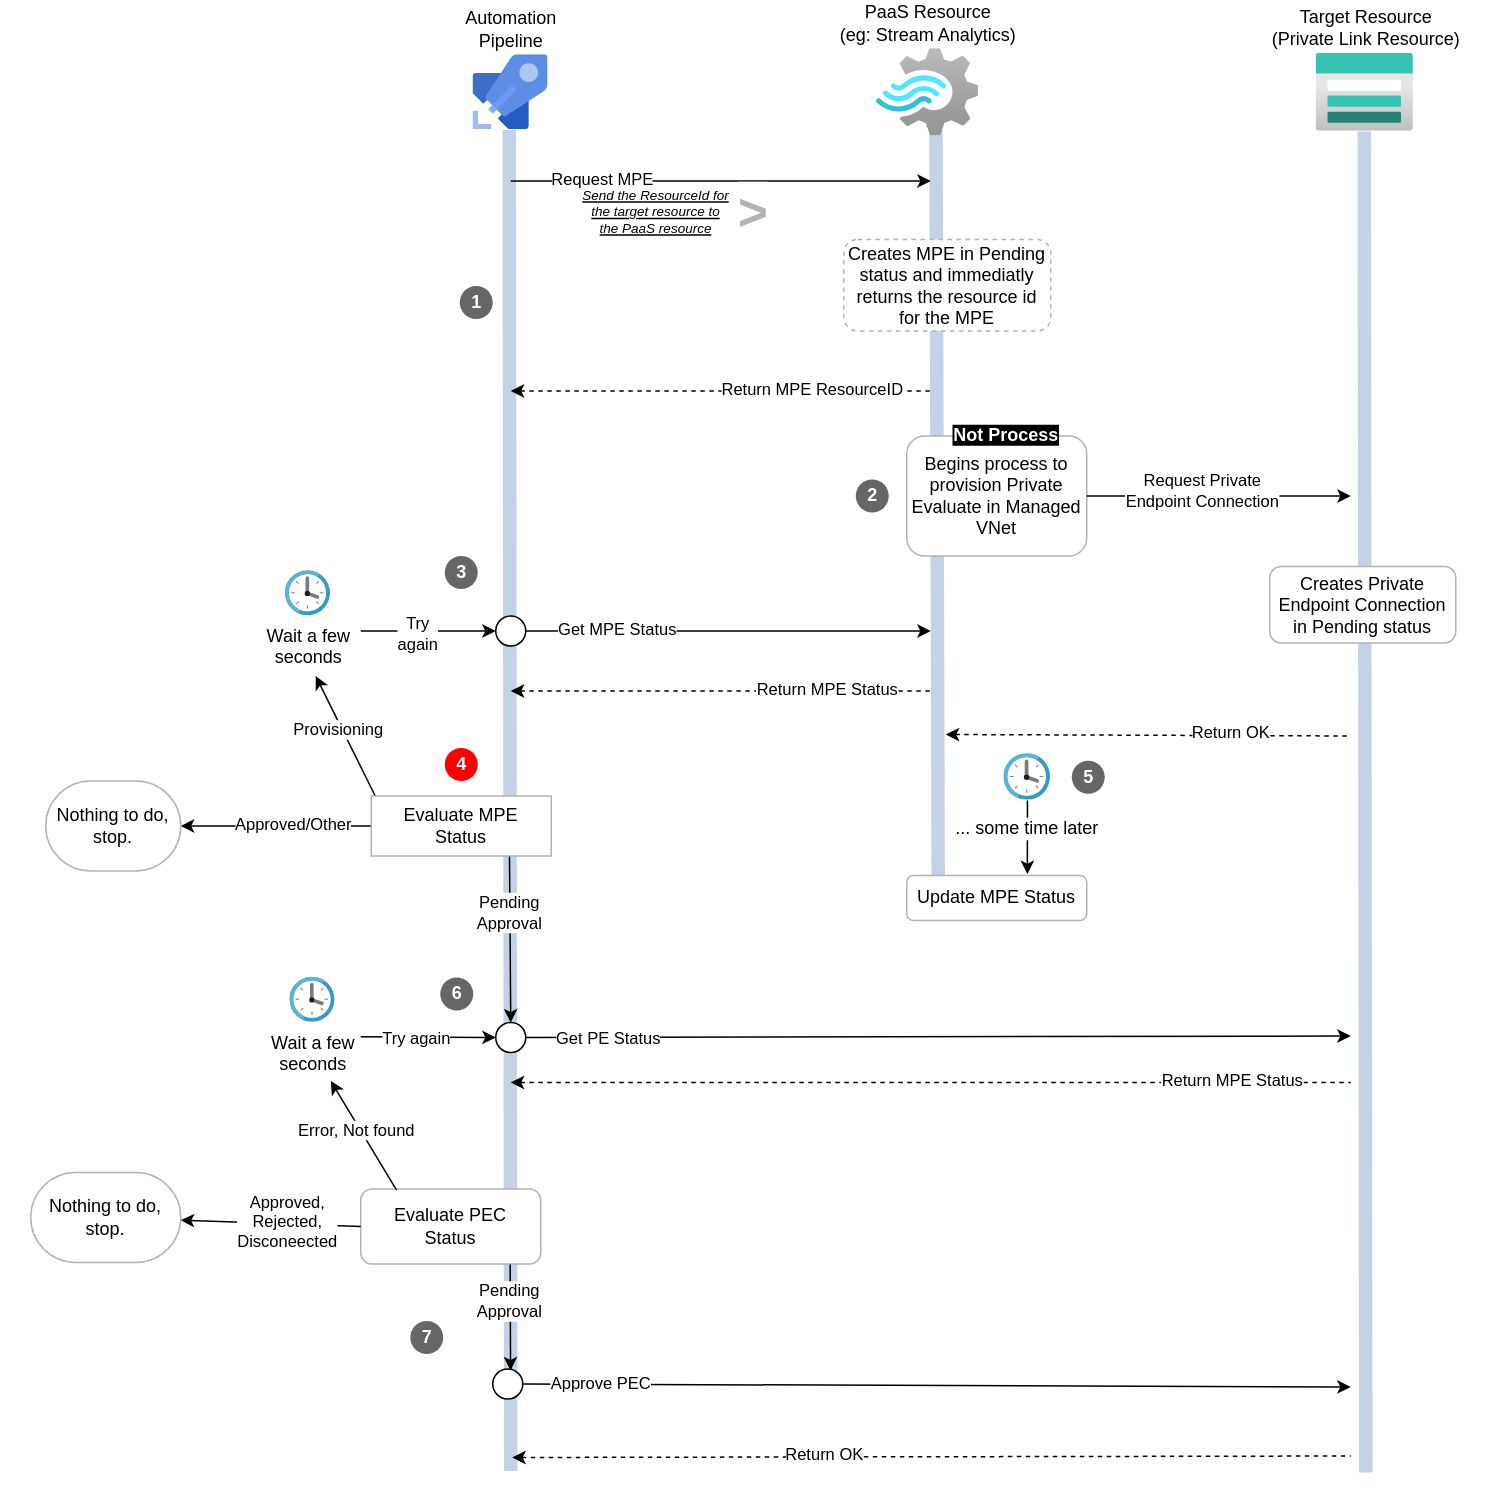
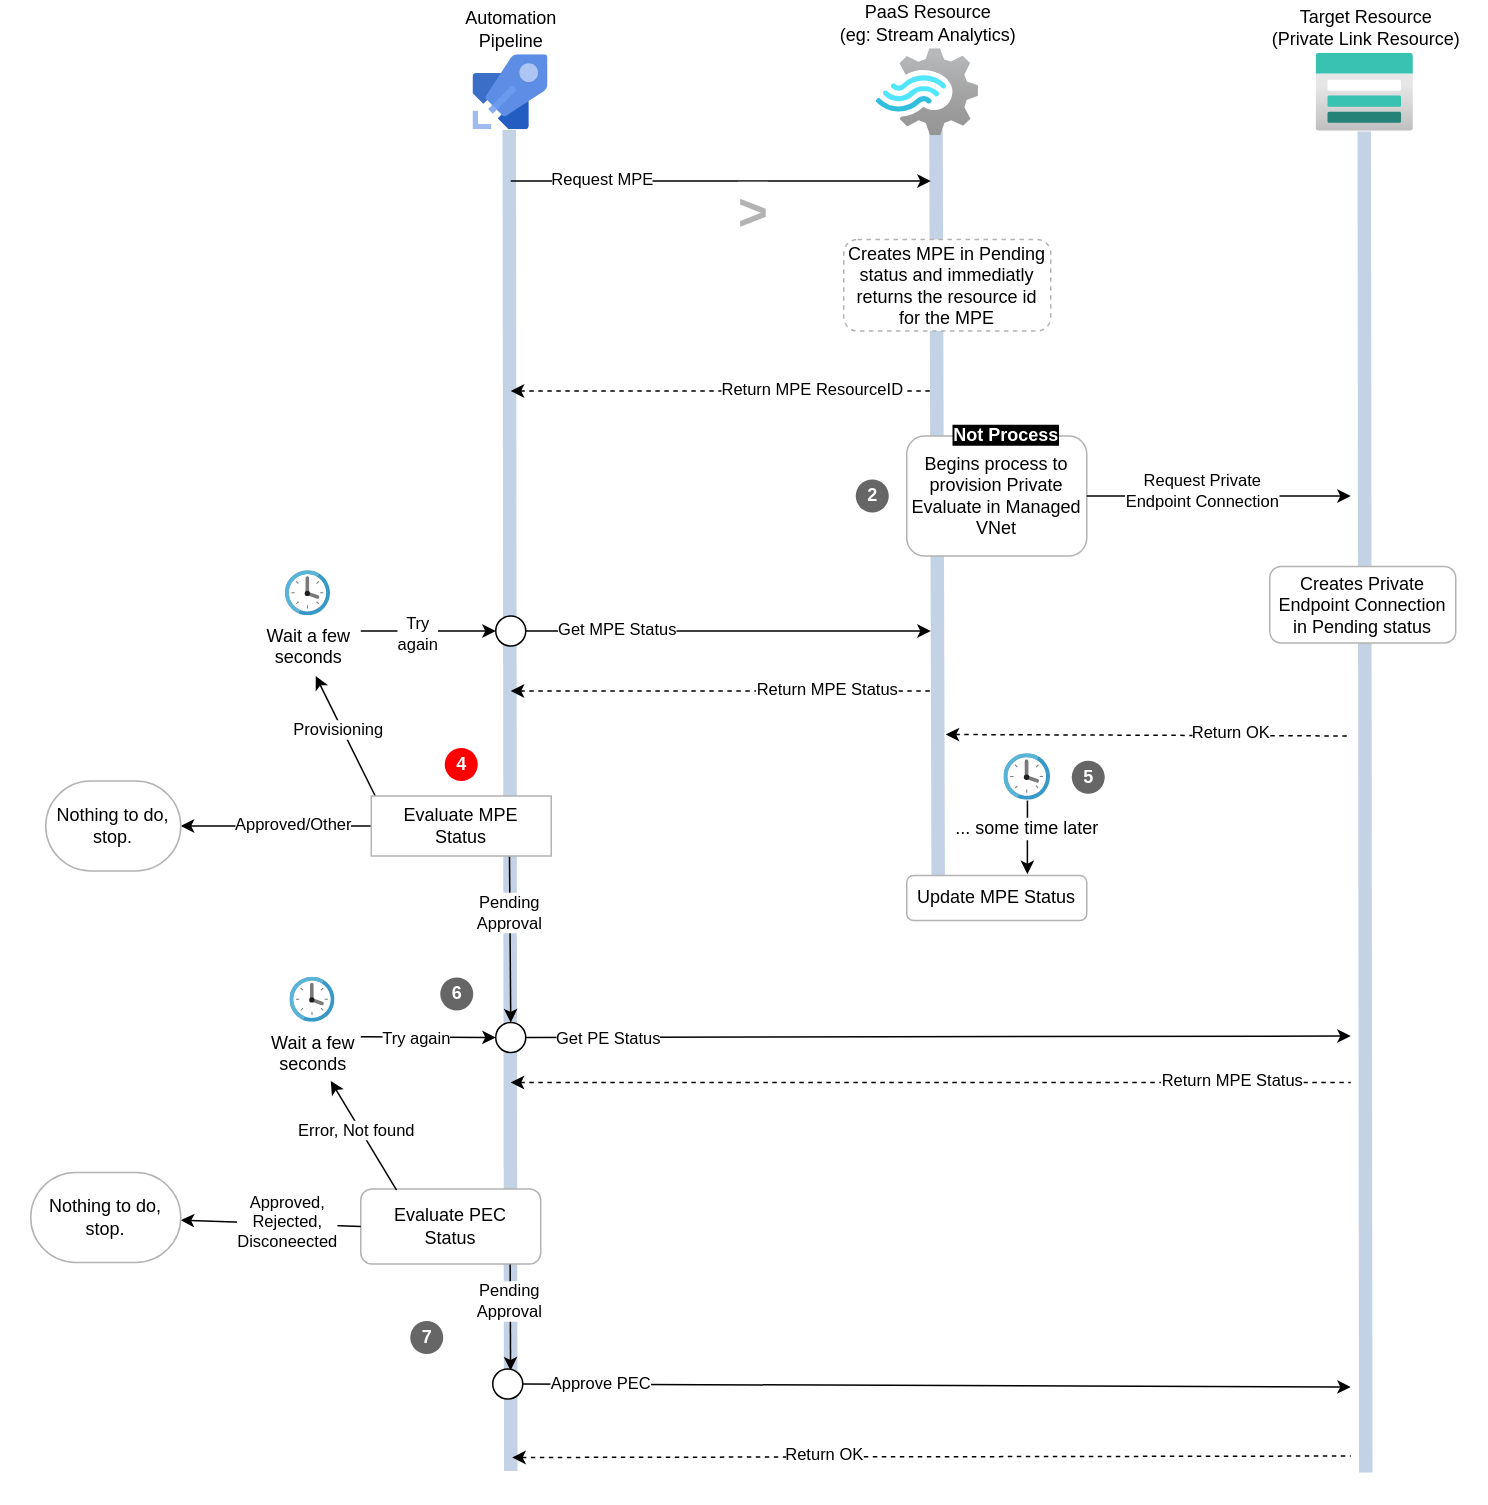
(656, 212) -> none
(476, 302) -> none
(461, 572) -> none
